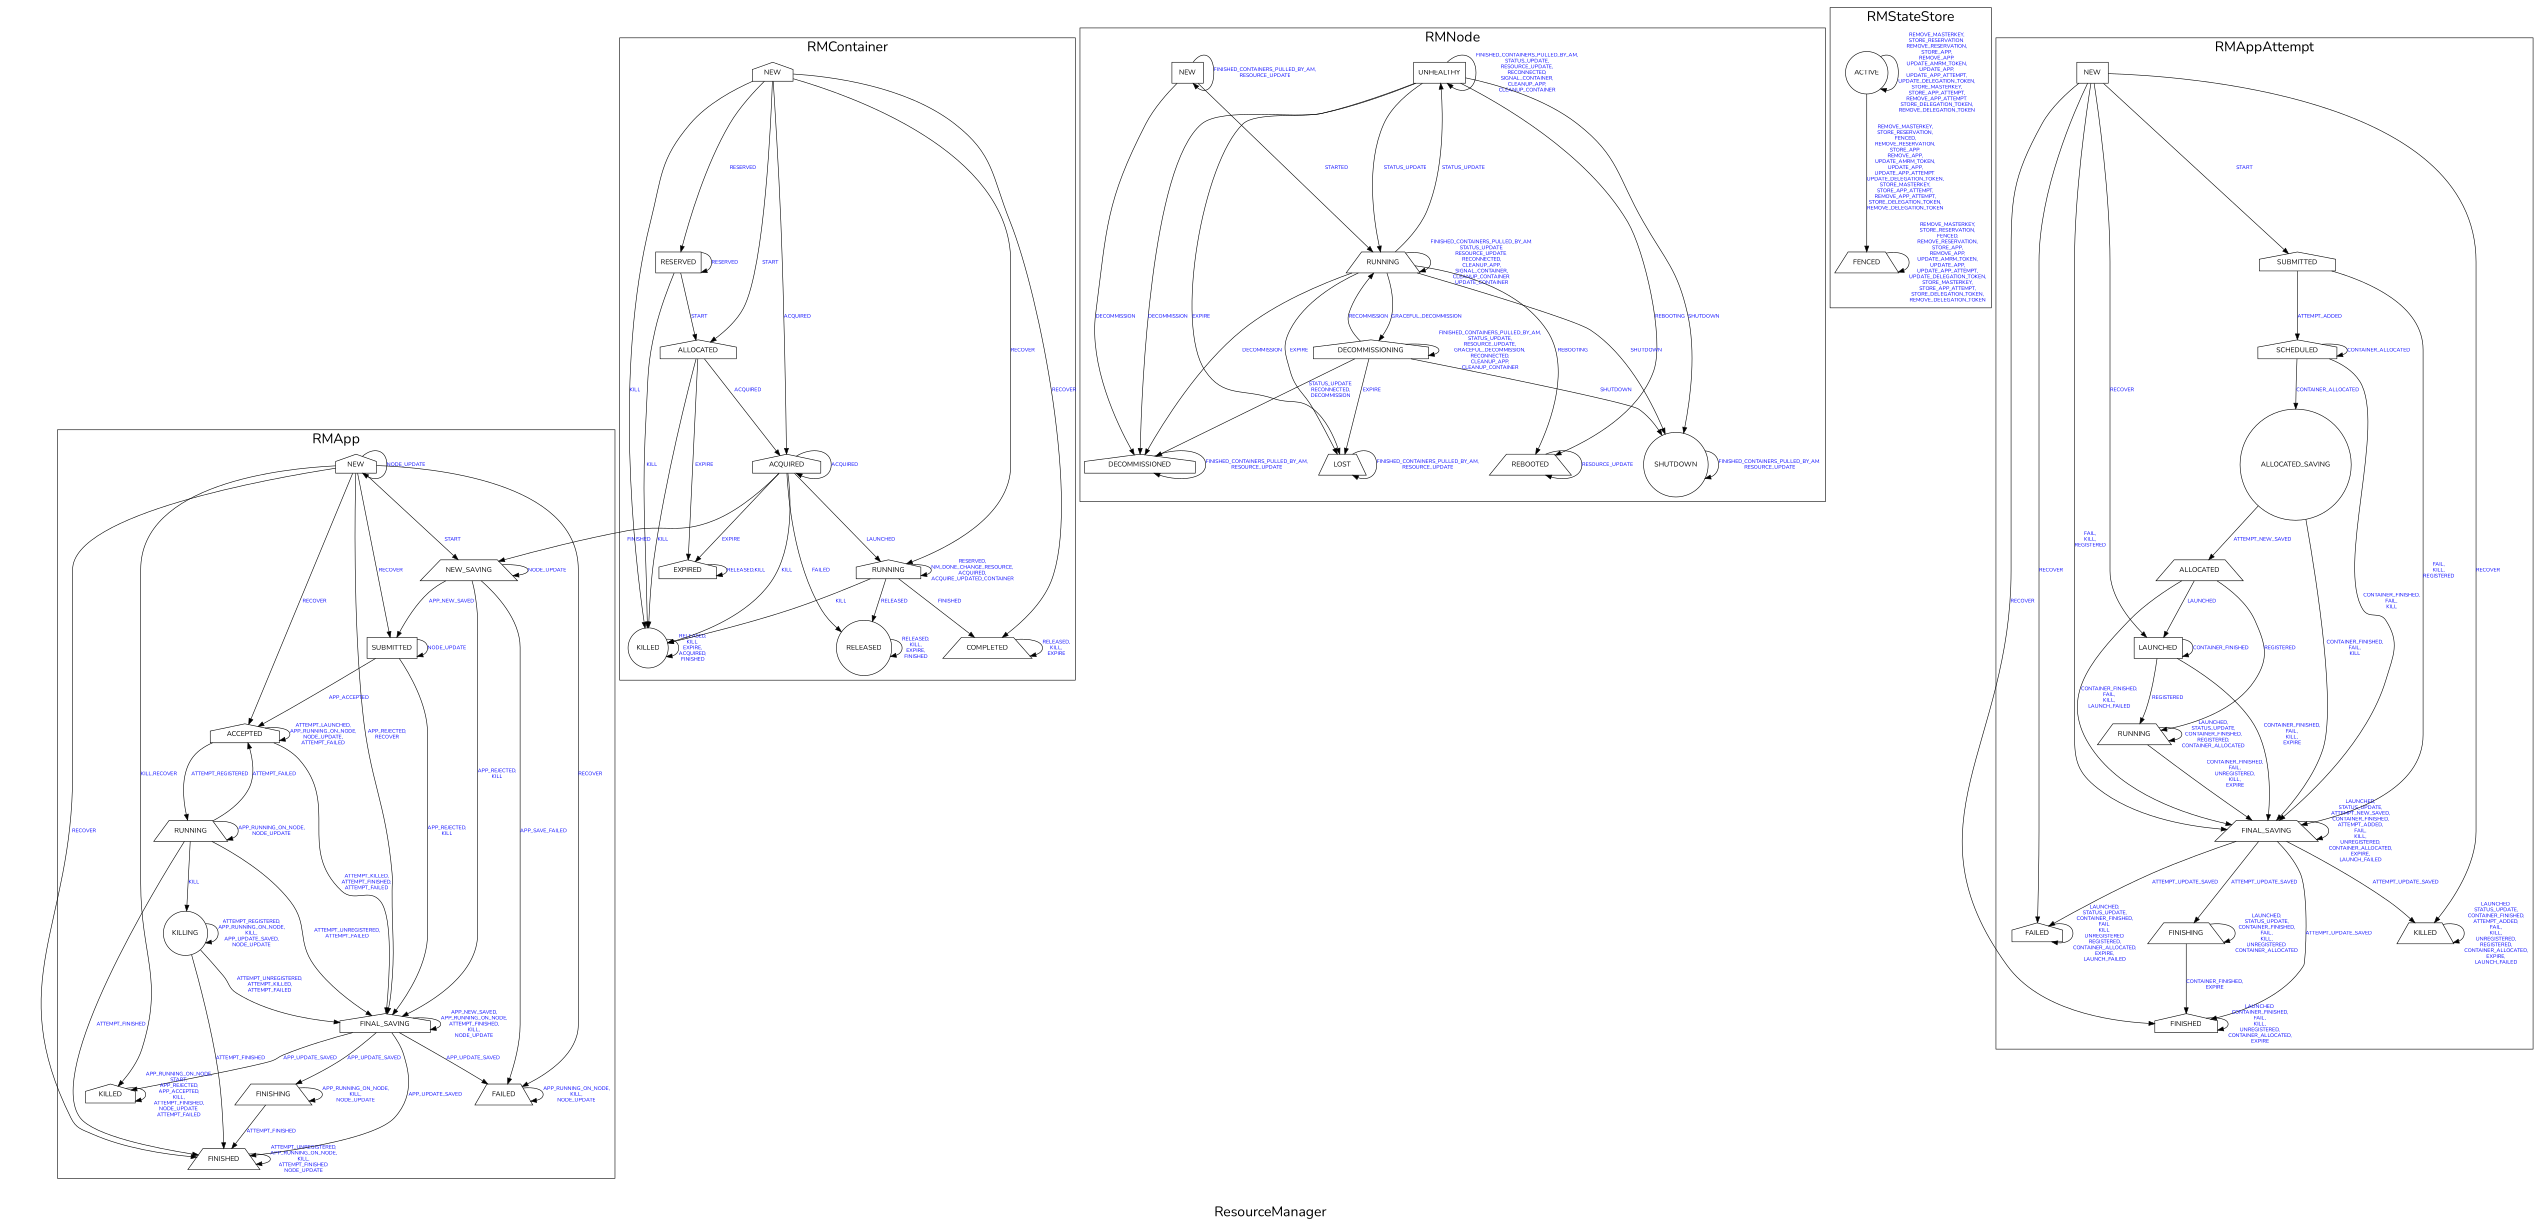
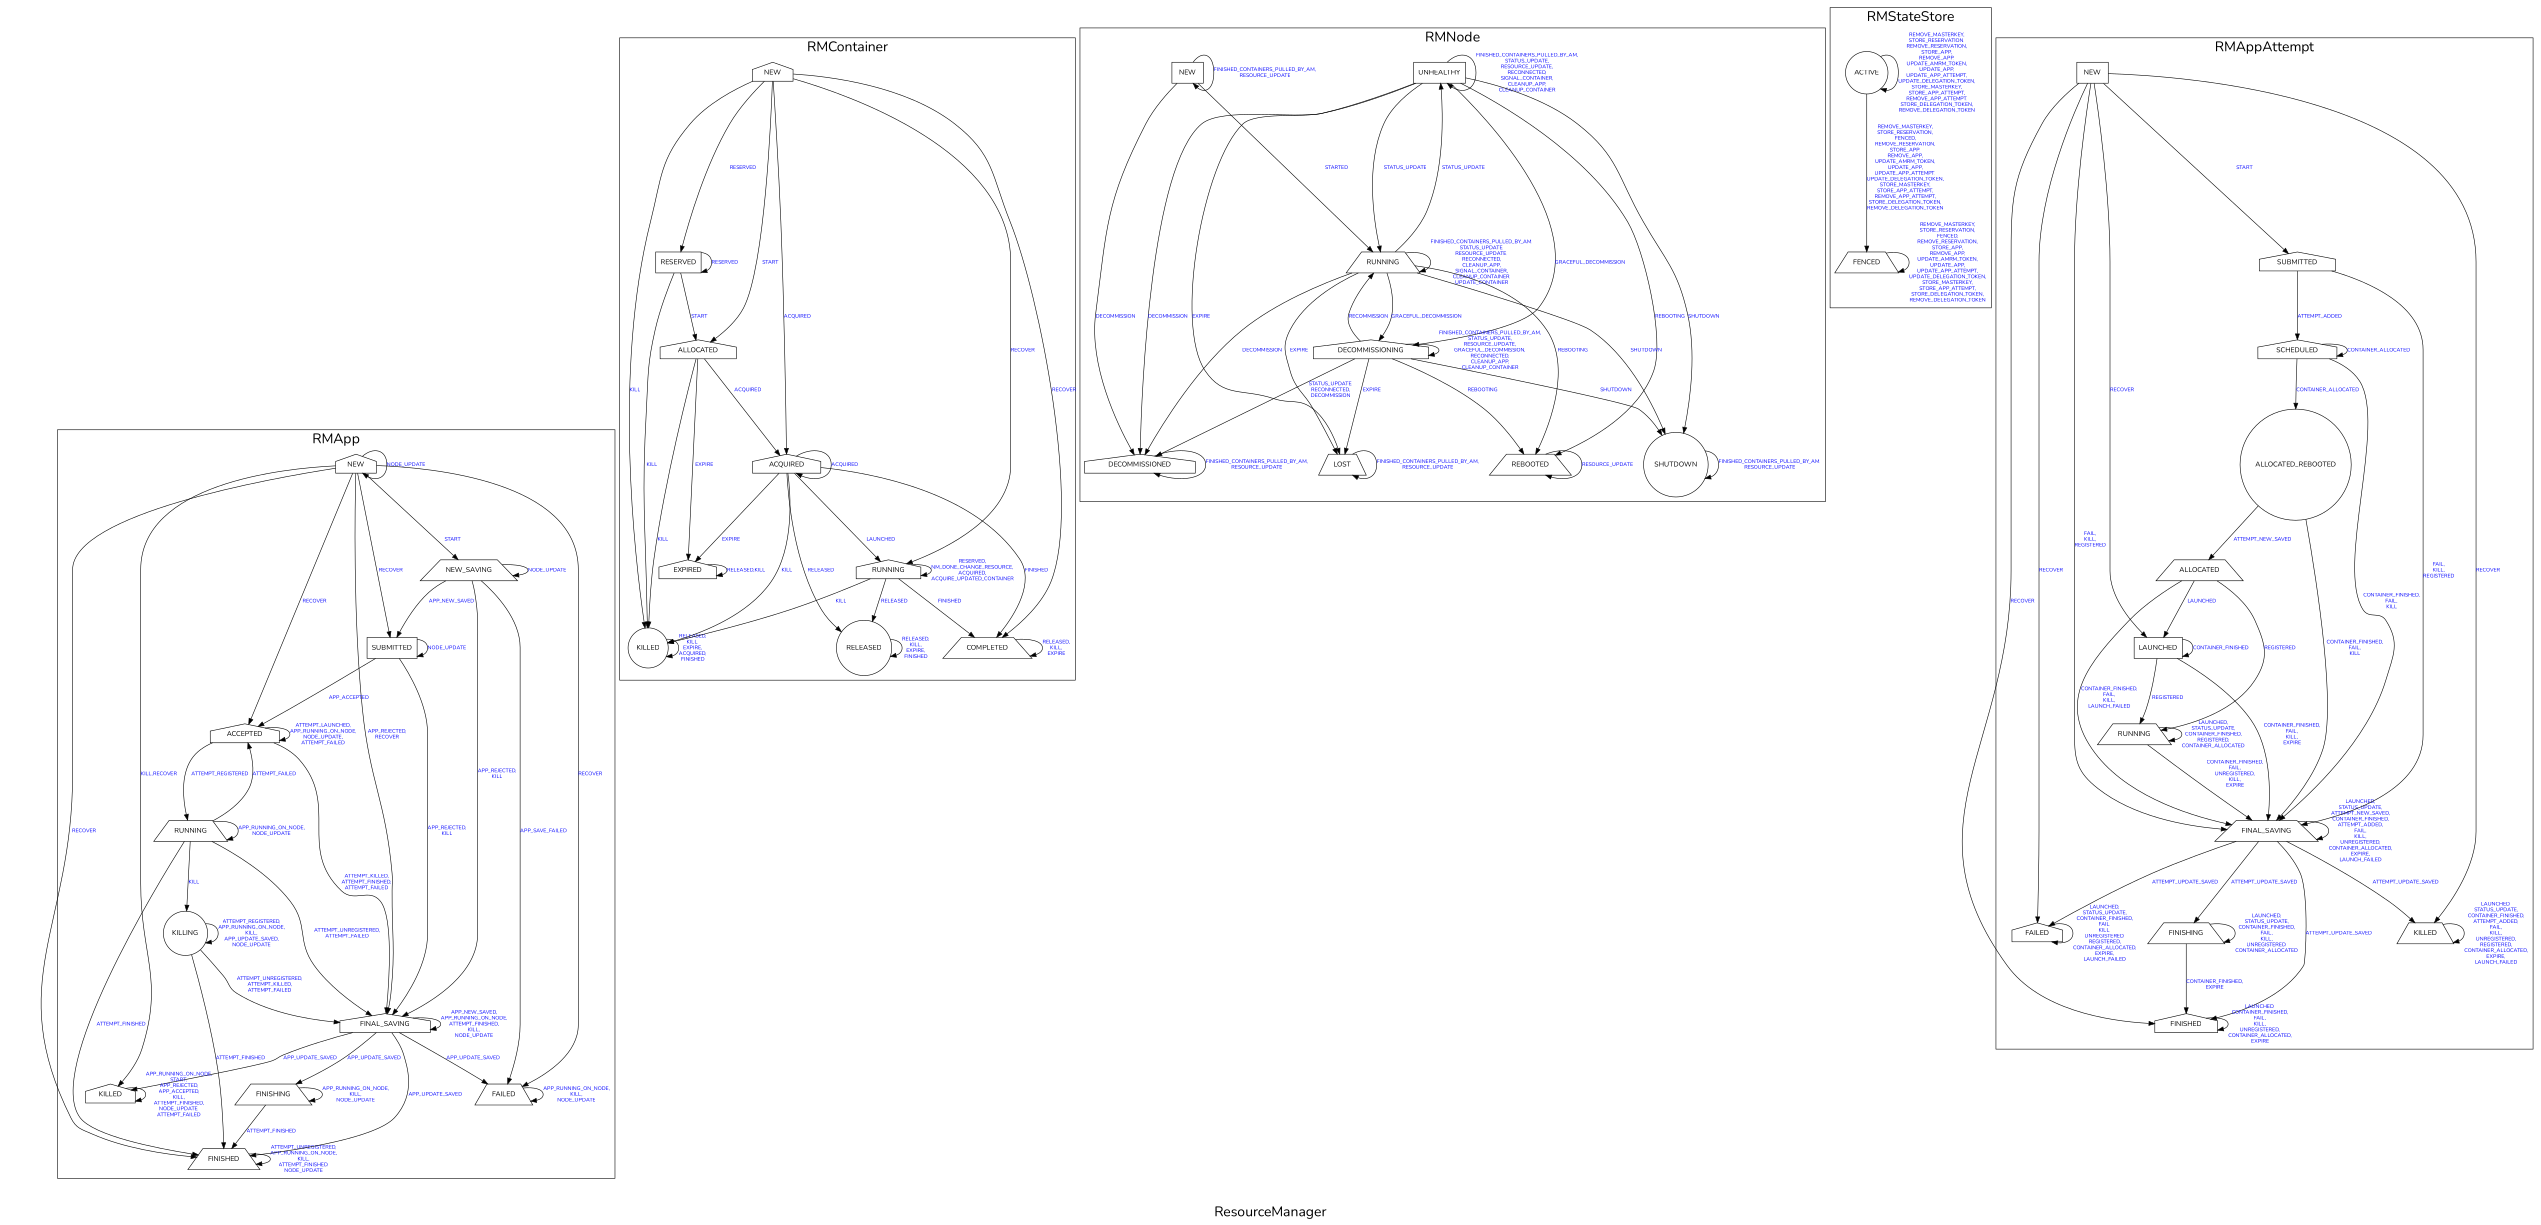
none -> (1554, 244)
none -> (1464, 394)
(2296, 465) -> (2296, 465)
(648, 528) -> (967, 511)
(821, 570) -> (821, 570)
